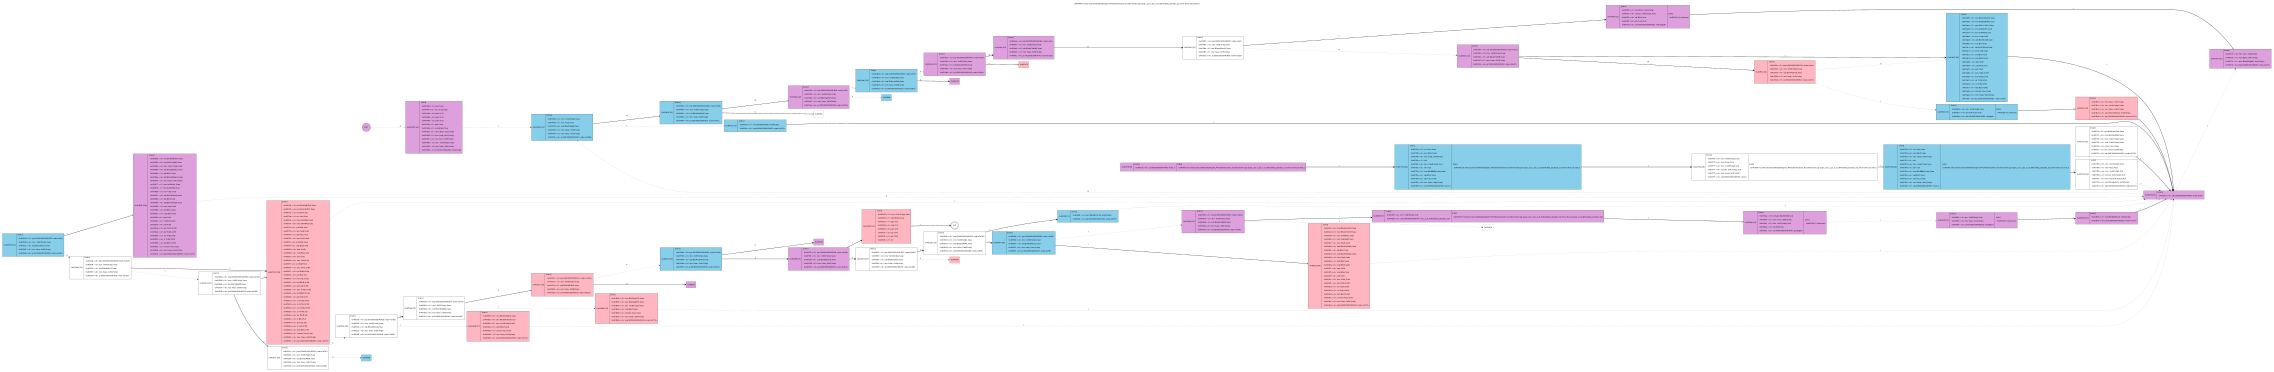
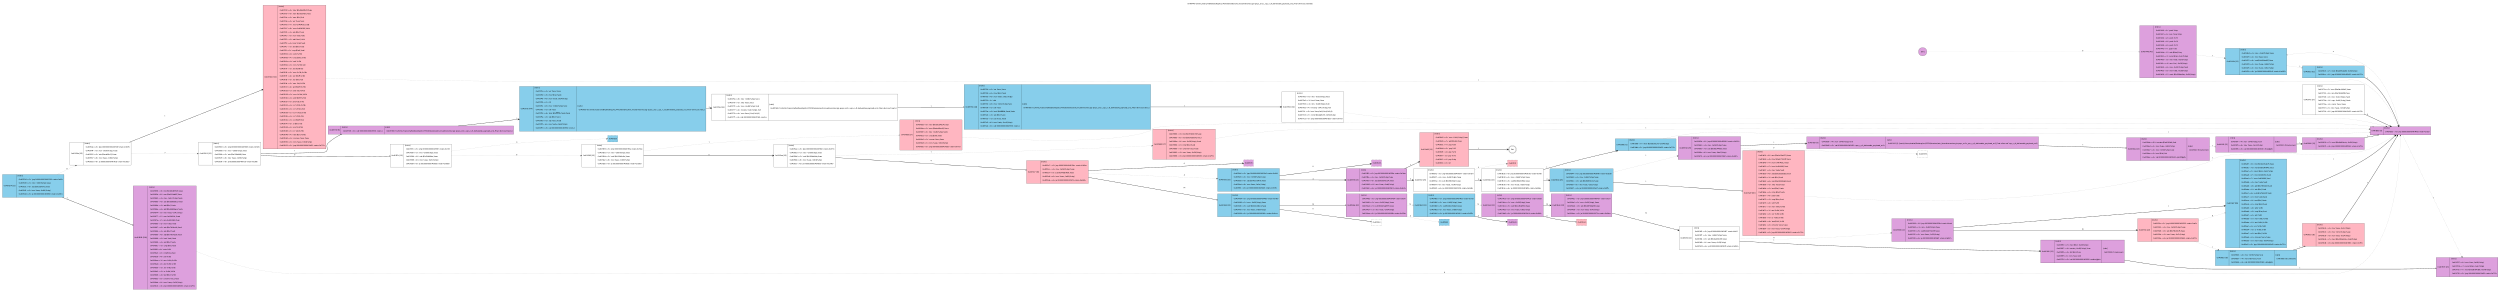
(626, 120) -> (1152, 189)
(263, 278) -> (306, 153)
